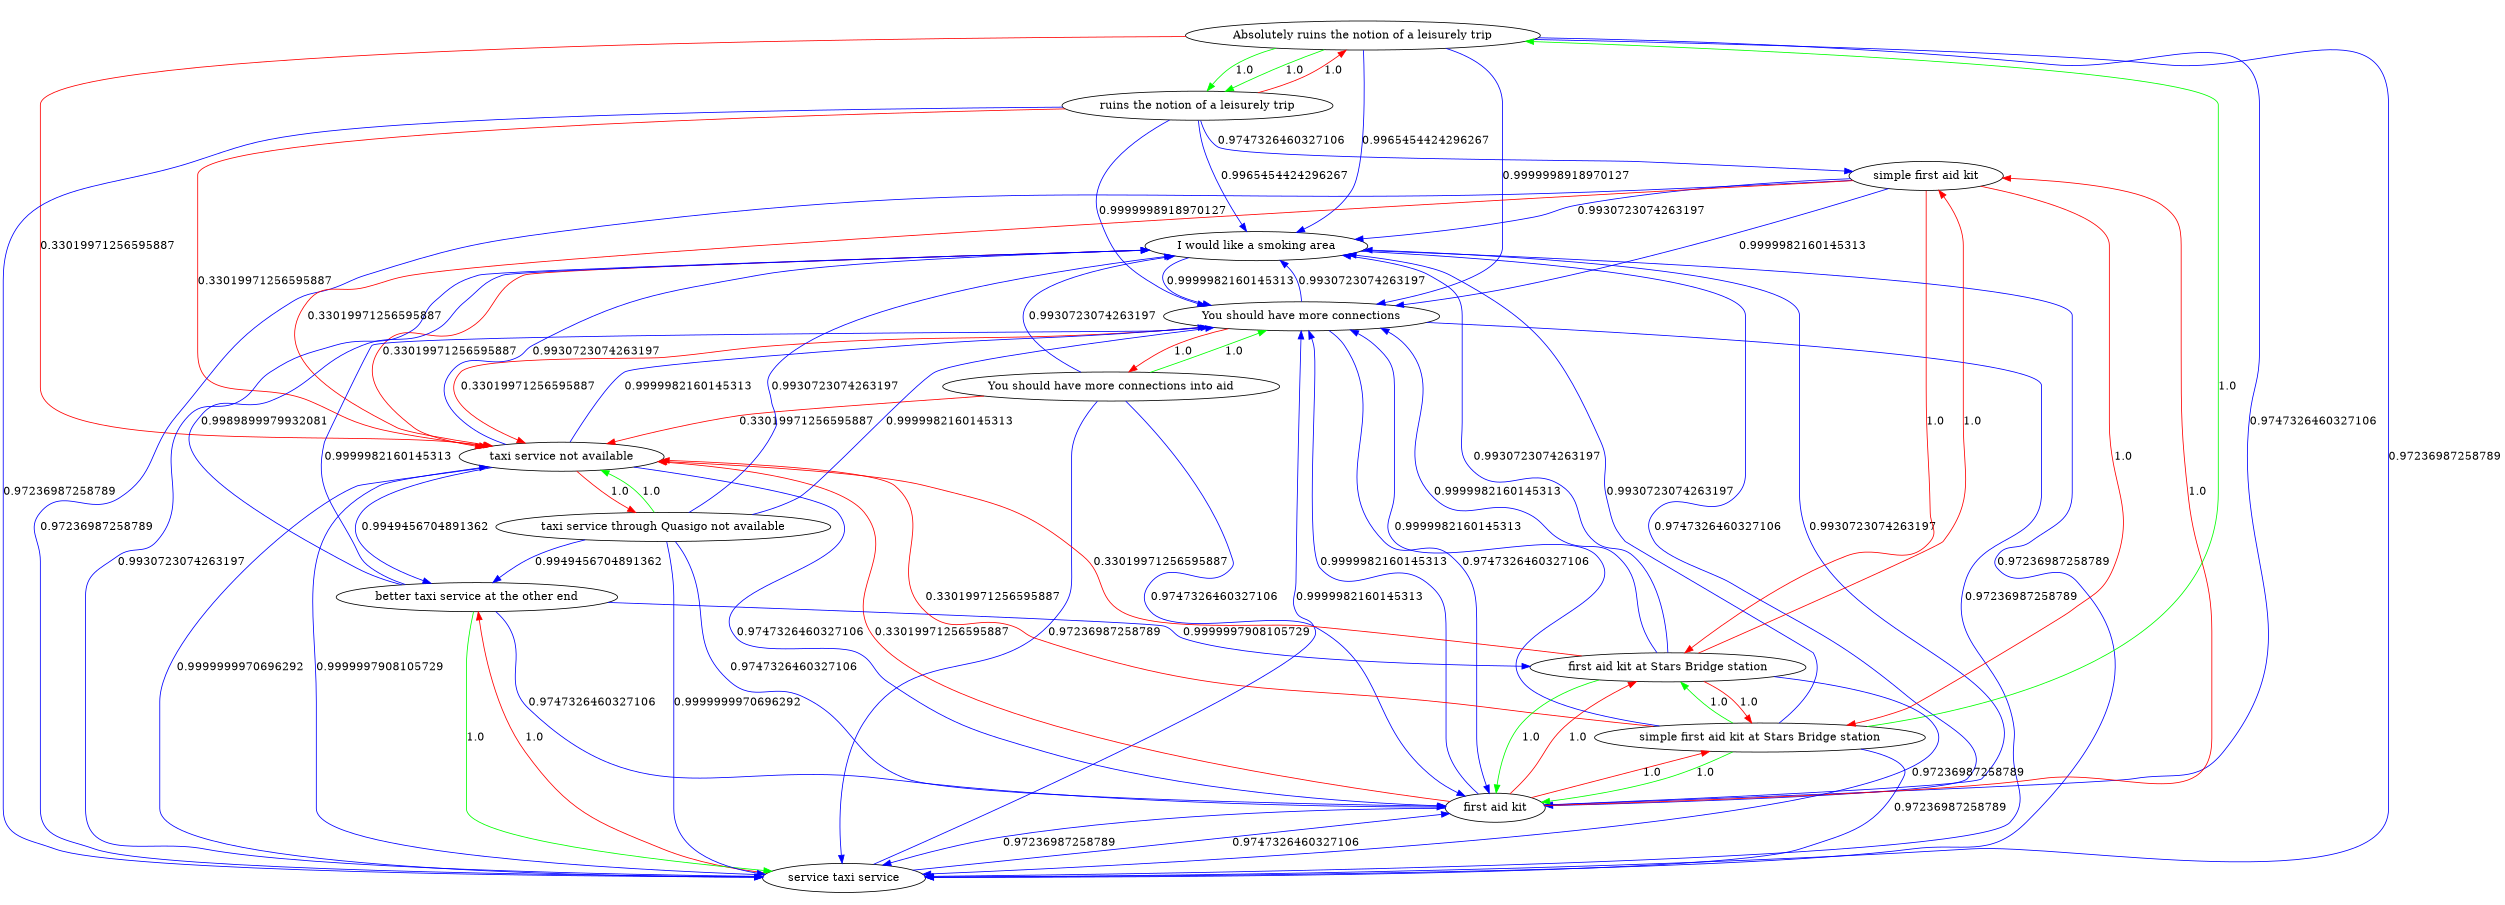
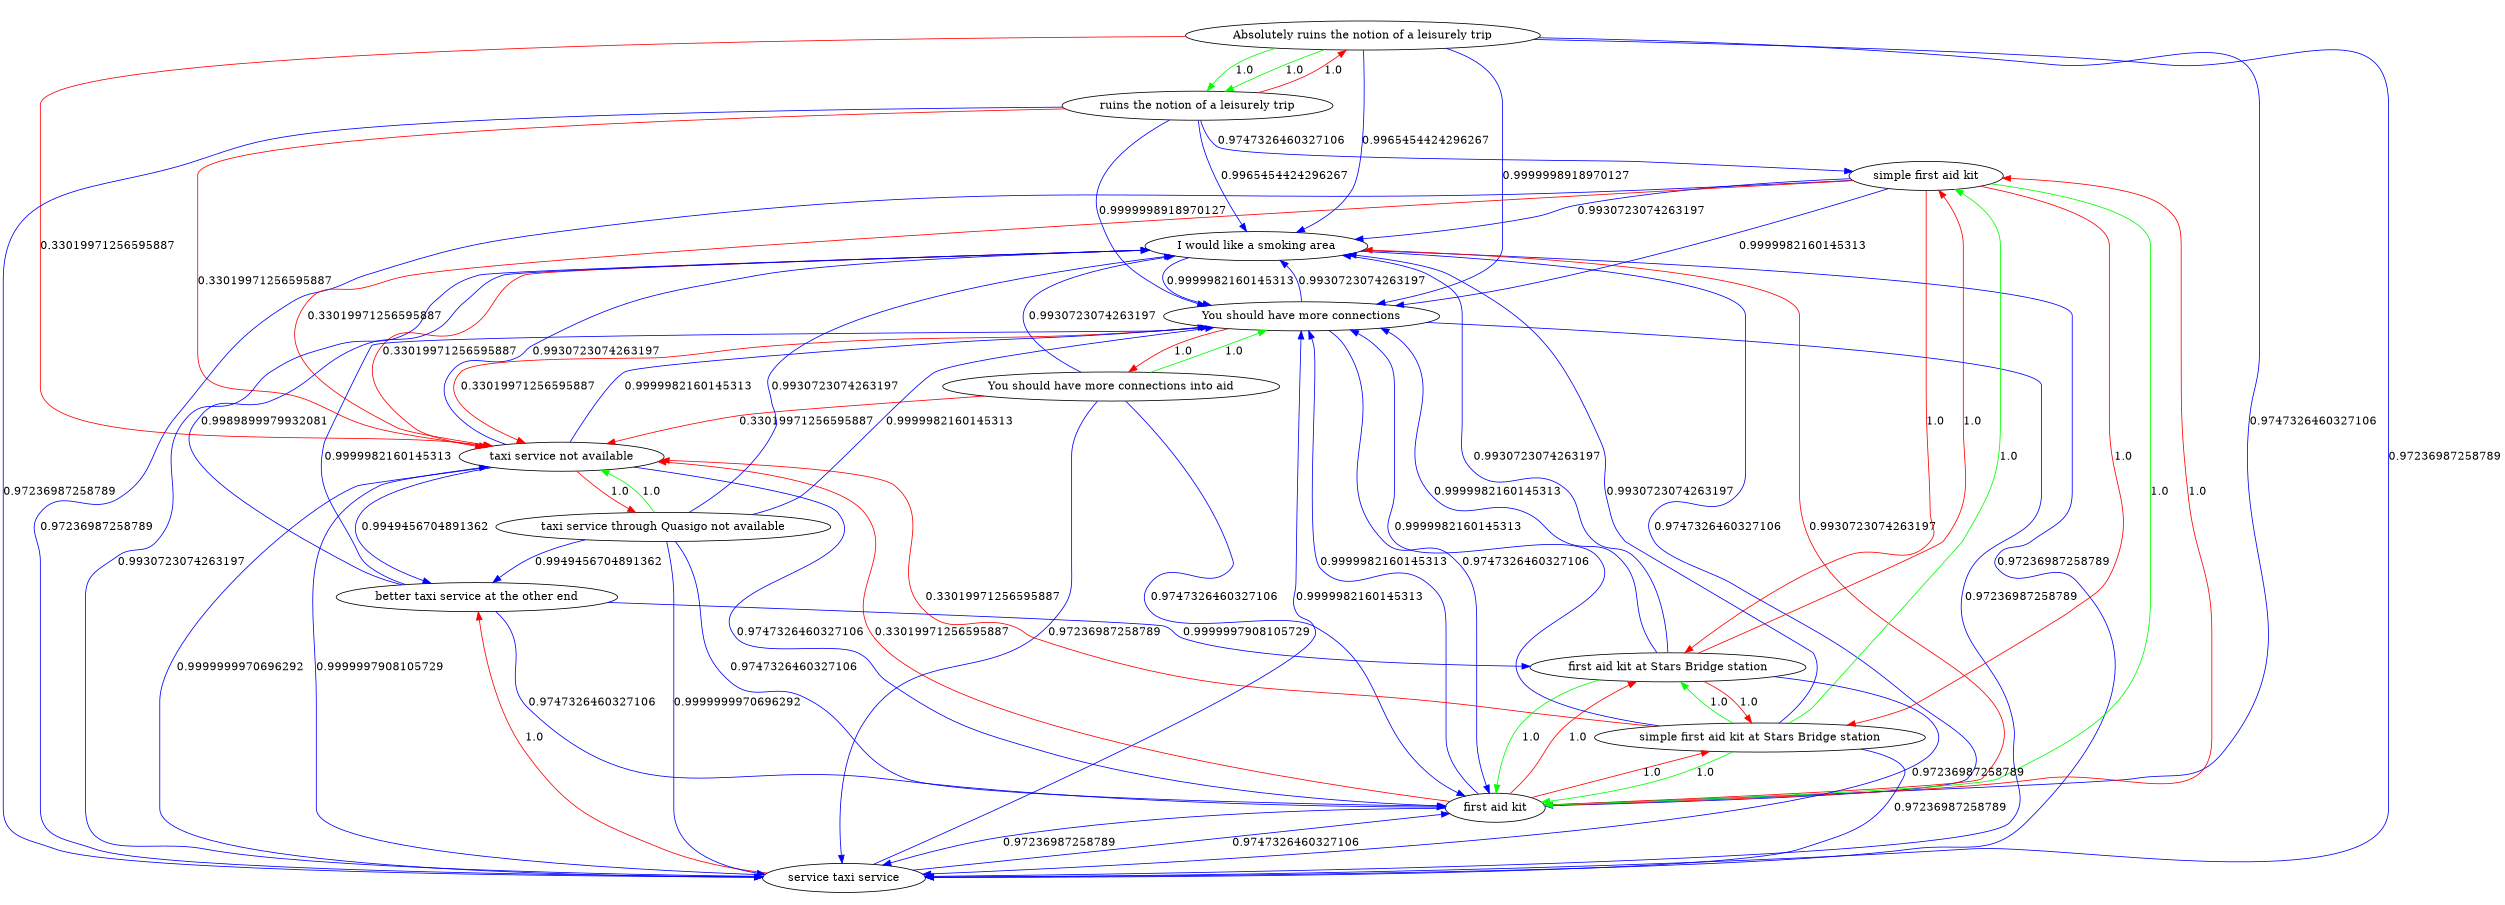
(2218, 182) -> (1990, 489)
(1840, 582) -> (1840, 582)
(1107, 598) -> none
none -> (2132, 680)
(514, 834) -> none
